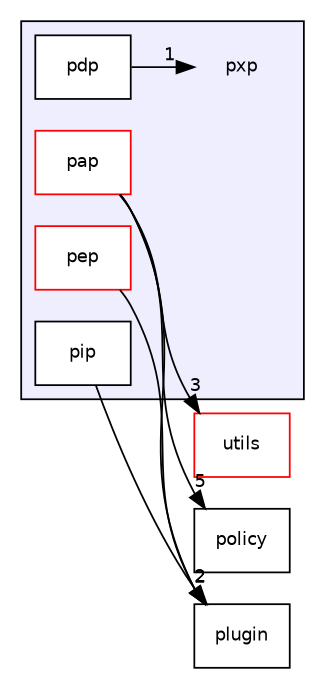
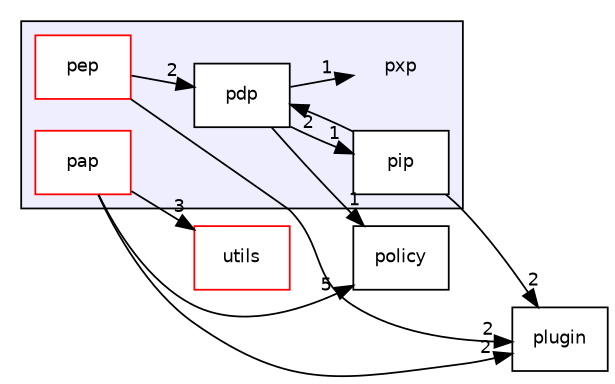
none -> (154, 80)
none -> (330, 121)
none -> (313, 137)
none -> (311, 171)
